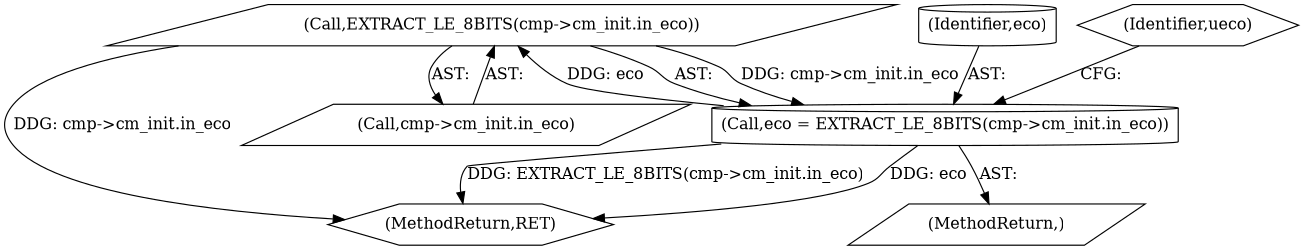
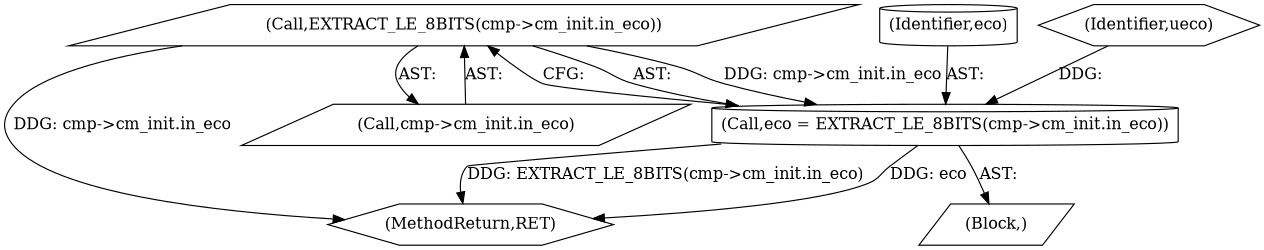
(605, 75) -> (566, 75)
(1104, 75) -> (1083, 75)
(997, 225) -> (997, 225)
